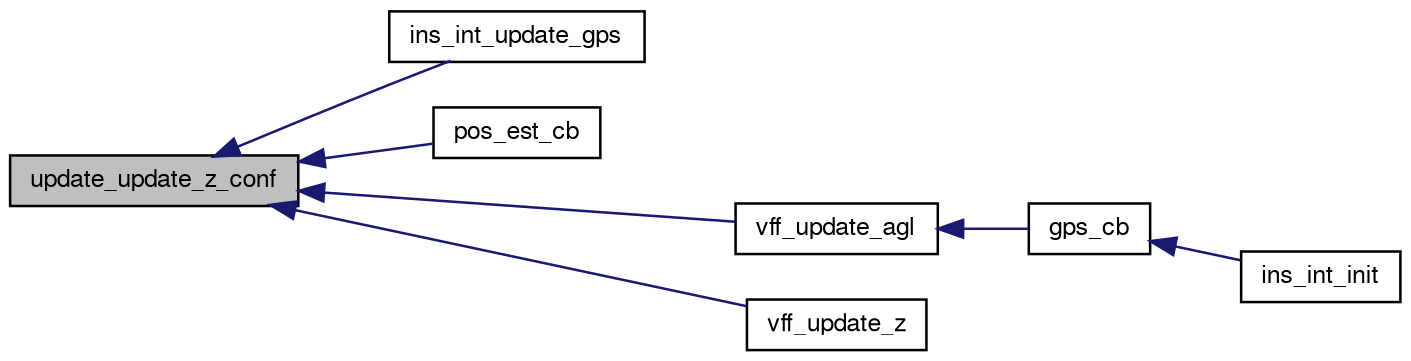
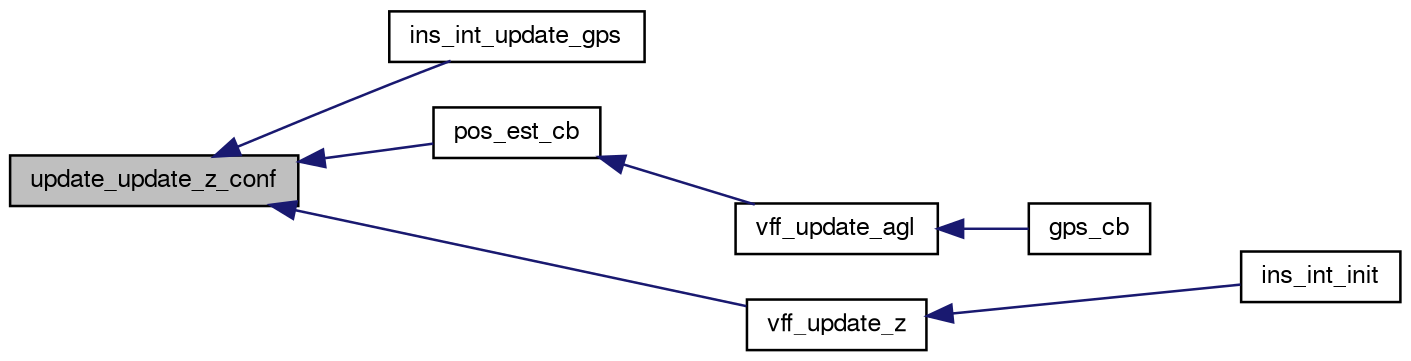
(530, 207) -> (689, 184)
(1208, 253) -> (1096, 299)
